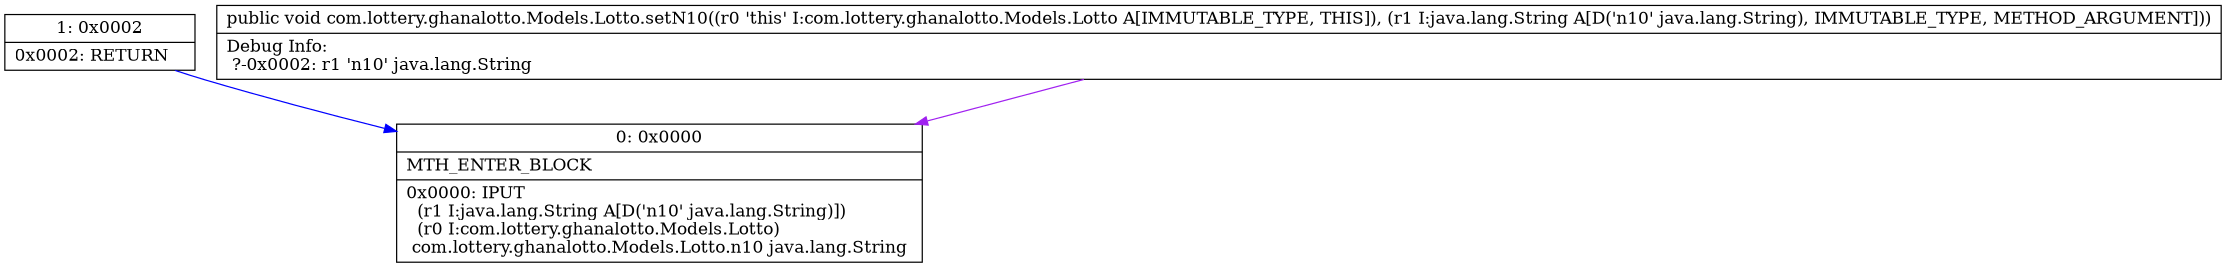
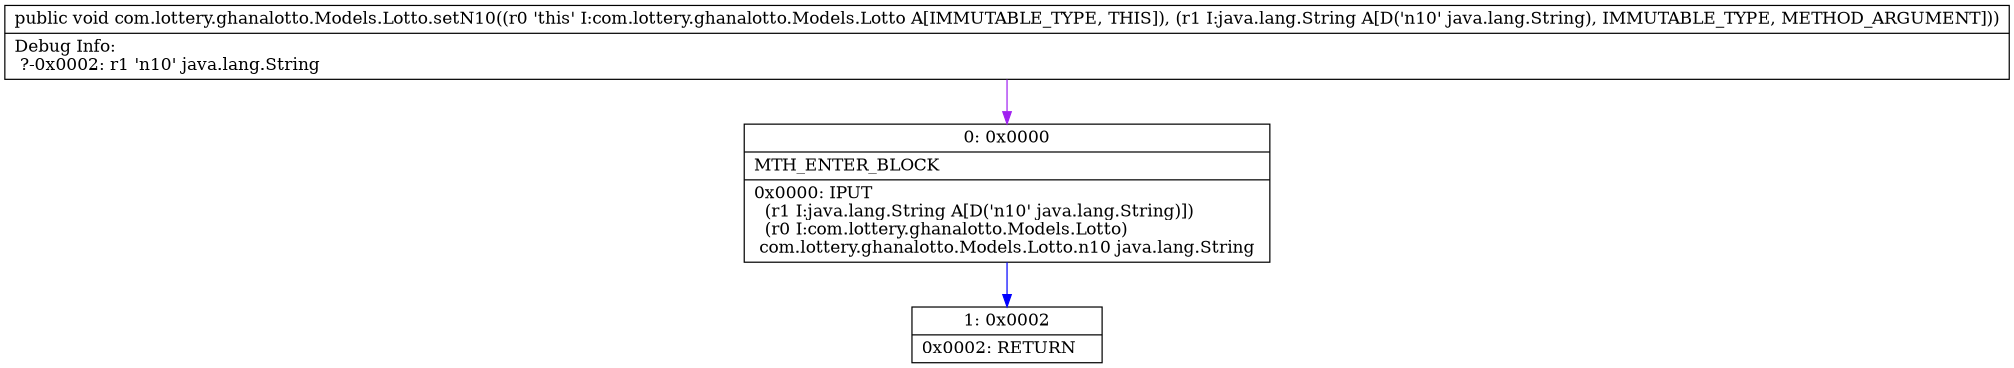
(279, 101) -> (1007, 278)
